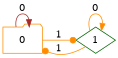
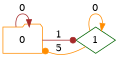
(56, 40) -> (56, 40)
(59, 49) -> (59, 49)
